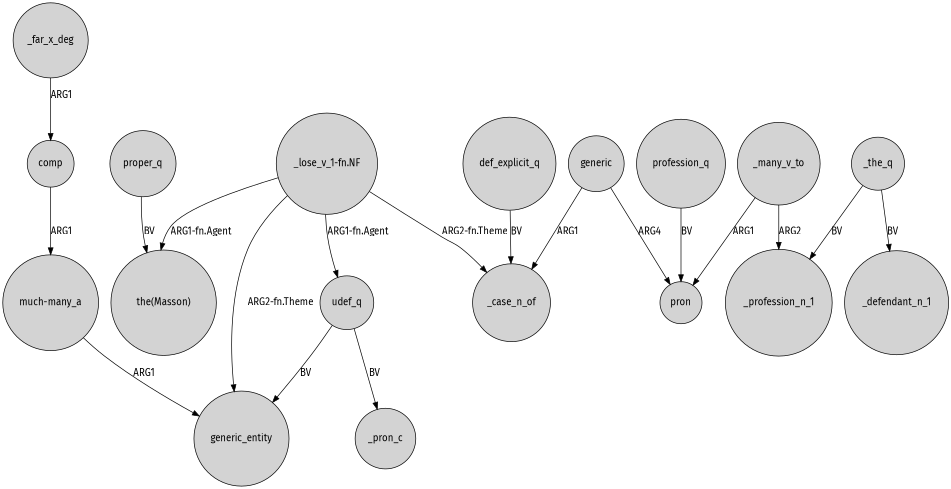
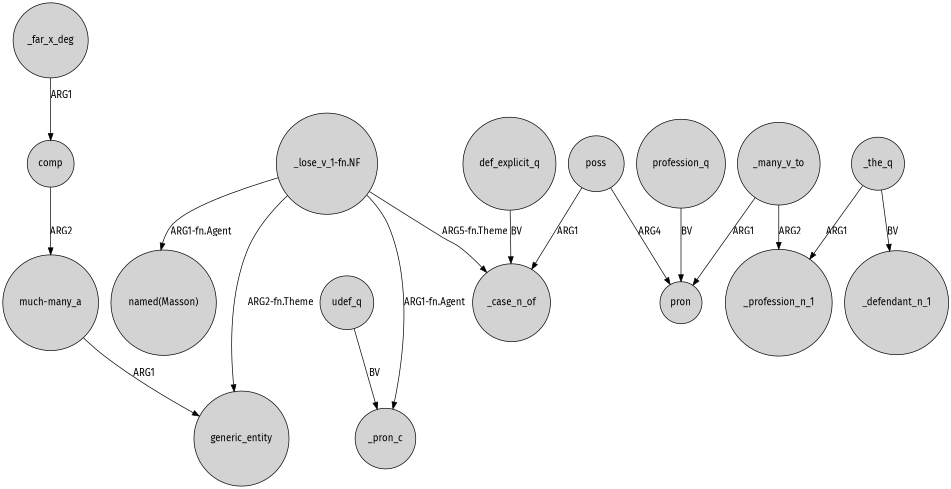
(143, 164) -> none
(596, 164) -> (596, 164)
(61, 232) -> (61, 232)
(475, 232) -> (475, 232)
(837, 232) -> (837, 232)
(329, 243) -> (403, 294)
(164, 303) -> (164, 303)
(306, 362) -> none
